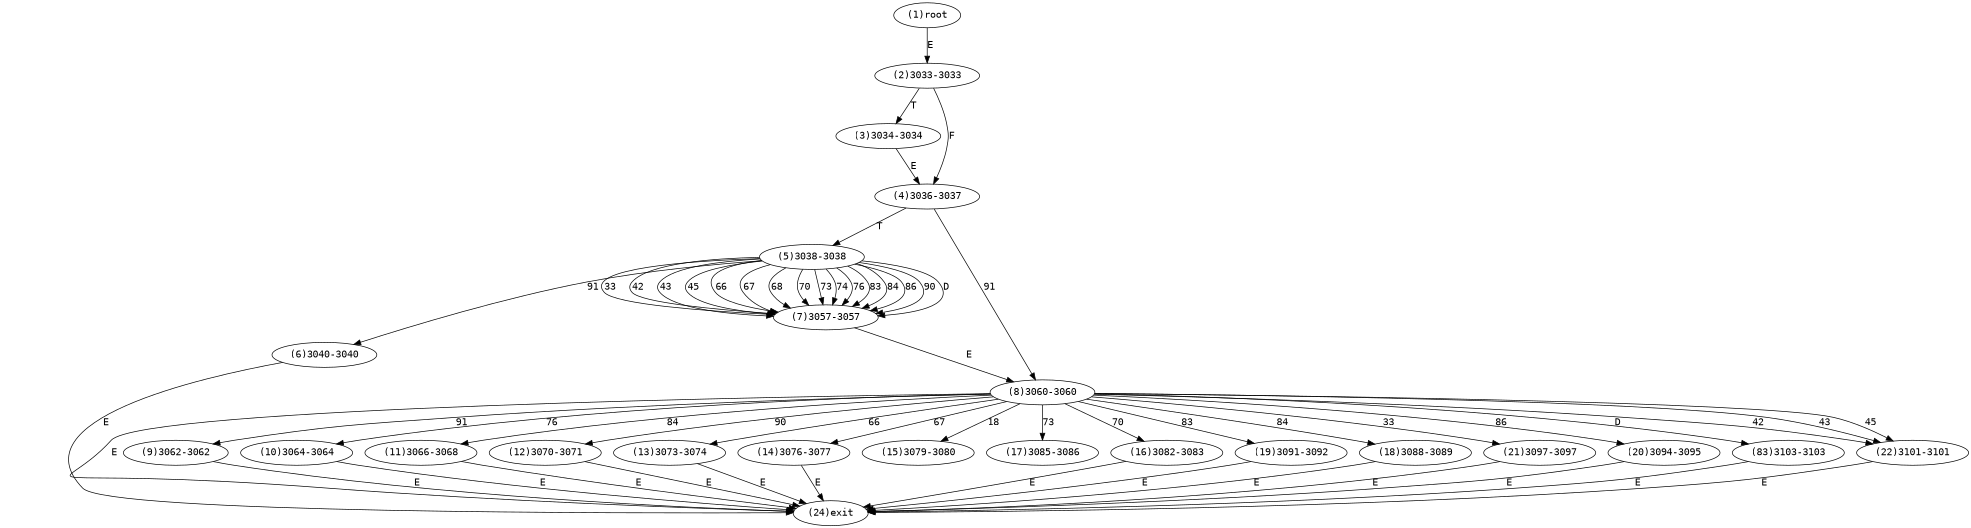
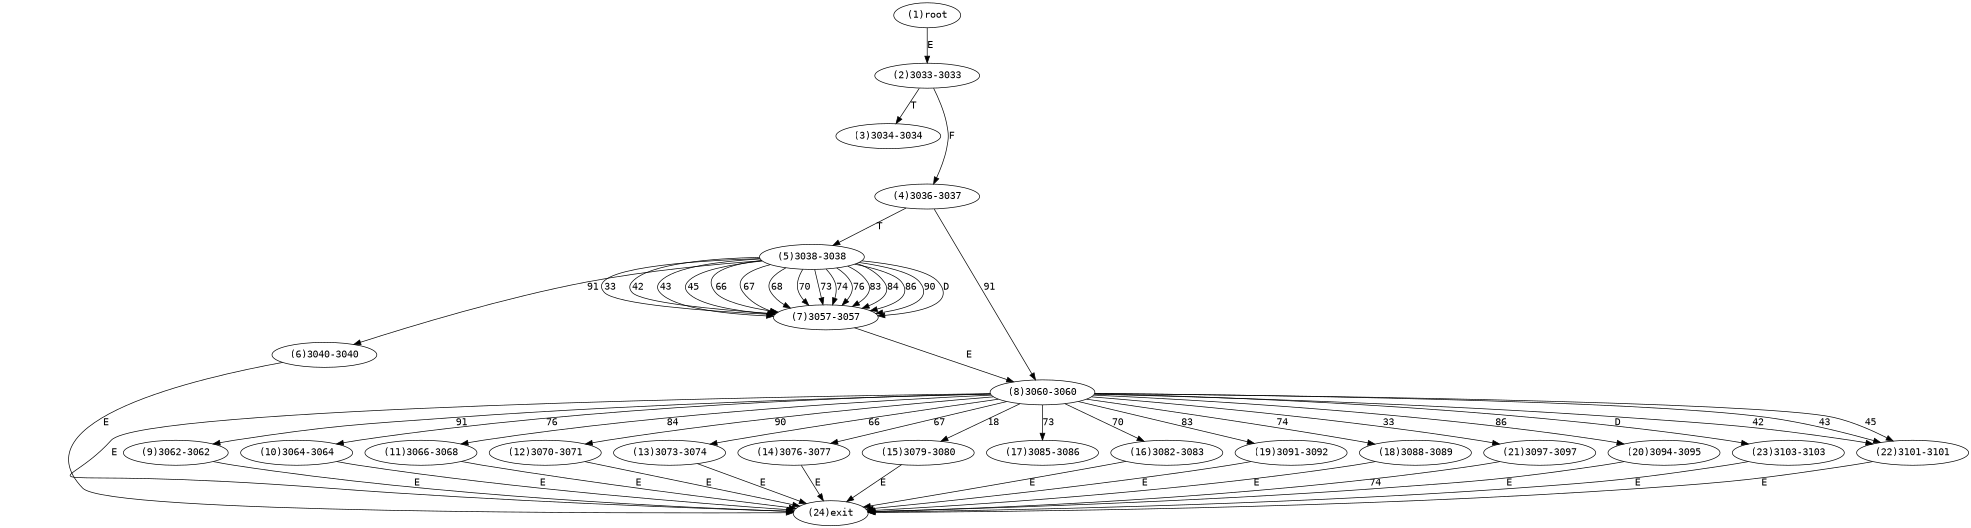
(906, 163) -> none
(1282, 423) -> (1282, 423)
(1788, 453) -> (1788, 453)
none -> (877, 481)
(1375, 483) -> (1375, 483)
